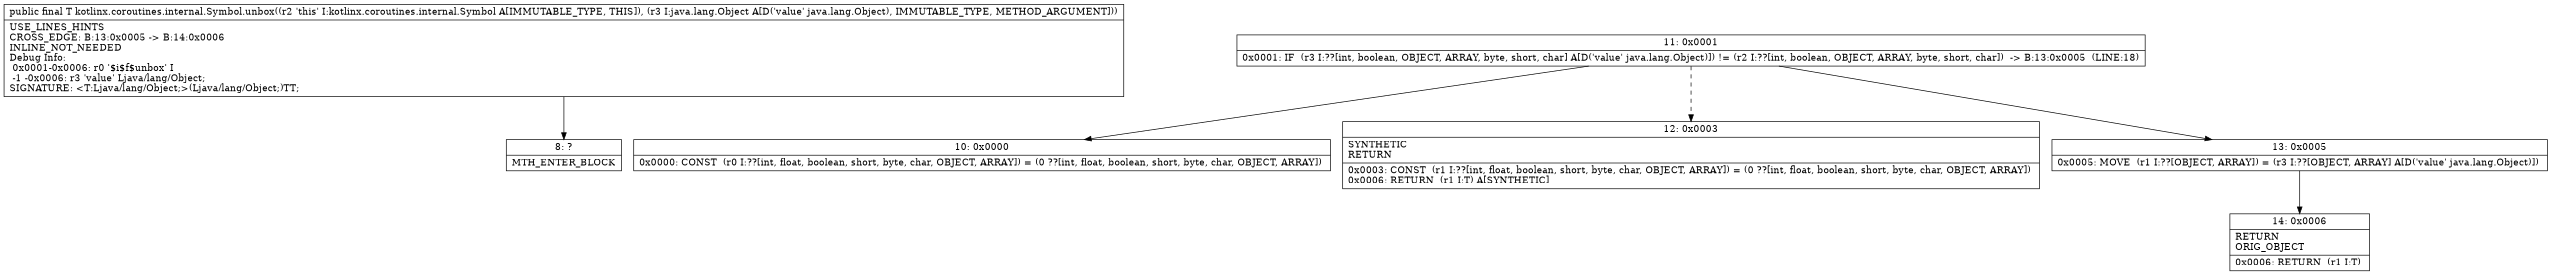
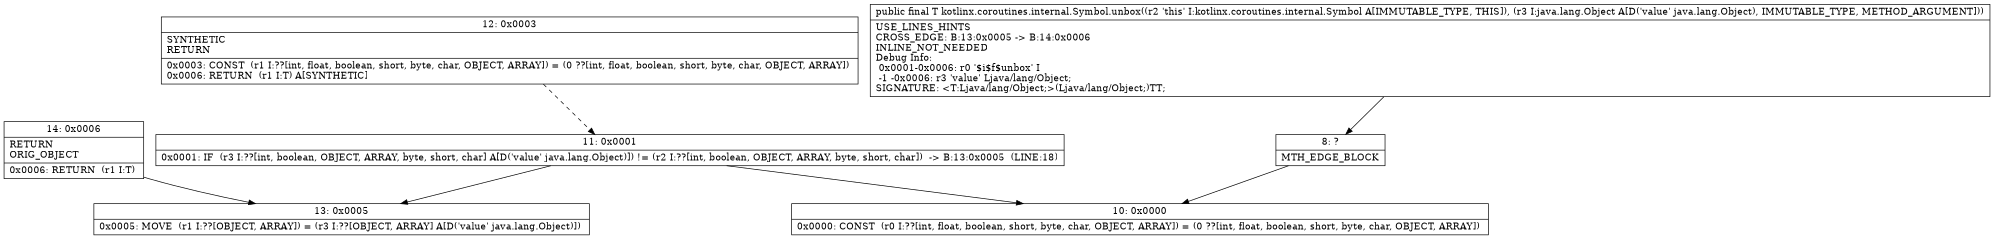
(1691, 90) -> (567, 107)
(564, 163) -> (1330, 158)
none -> (1238, 184)
(2300, 189) -> (196, 191)
